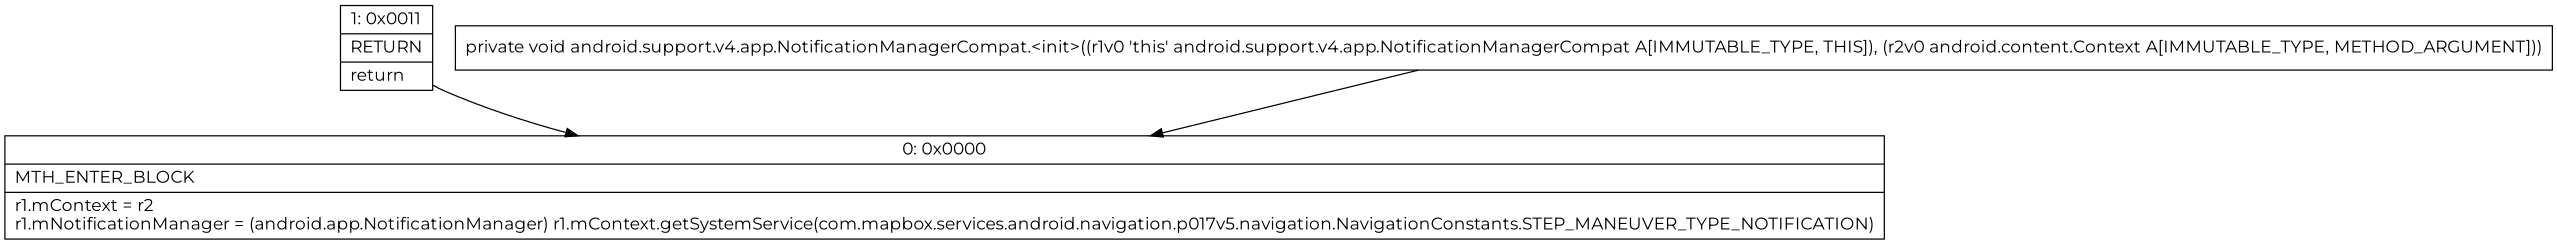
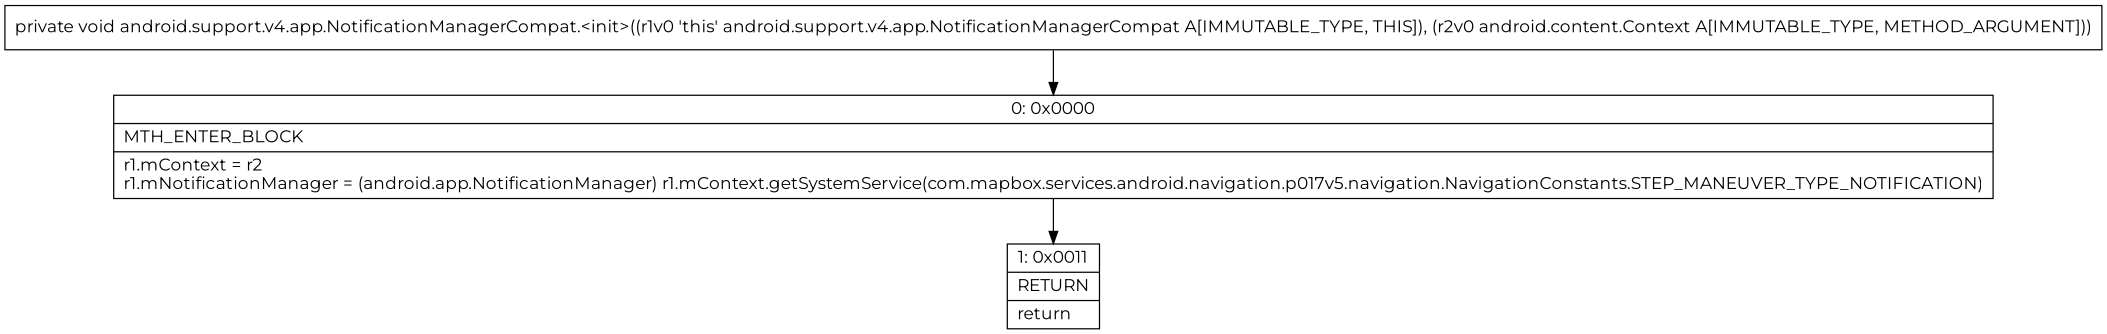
(498, 112) -> (1053, 215)
